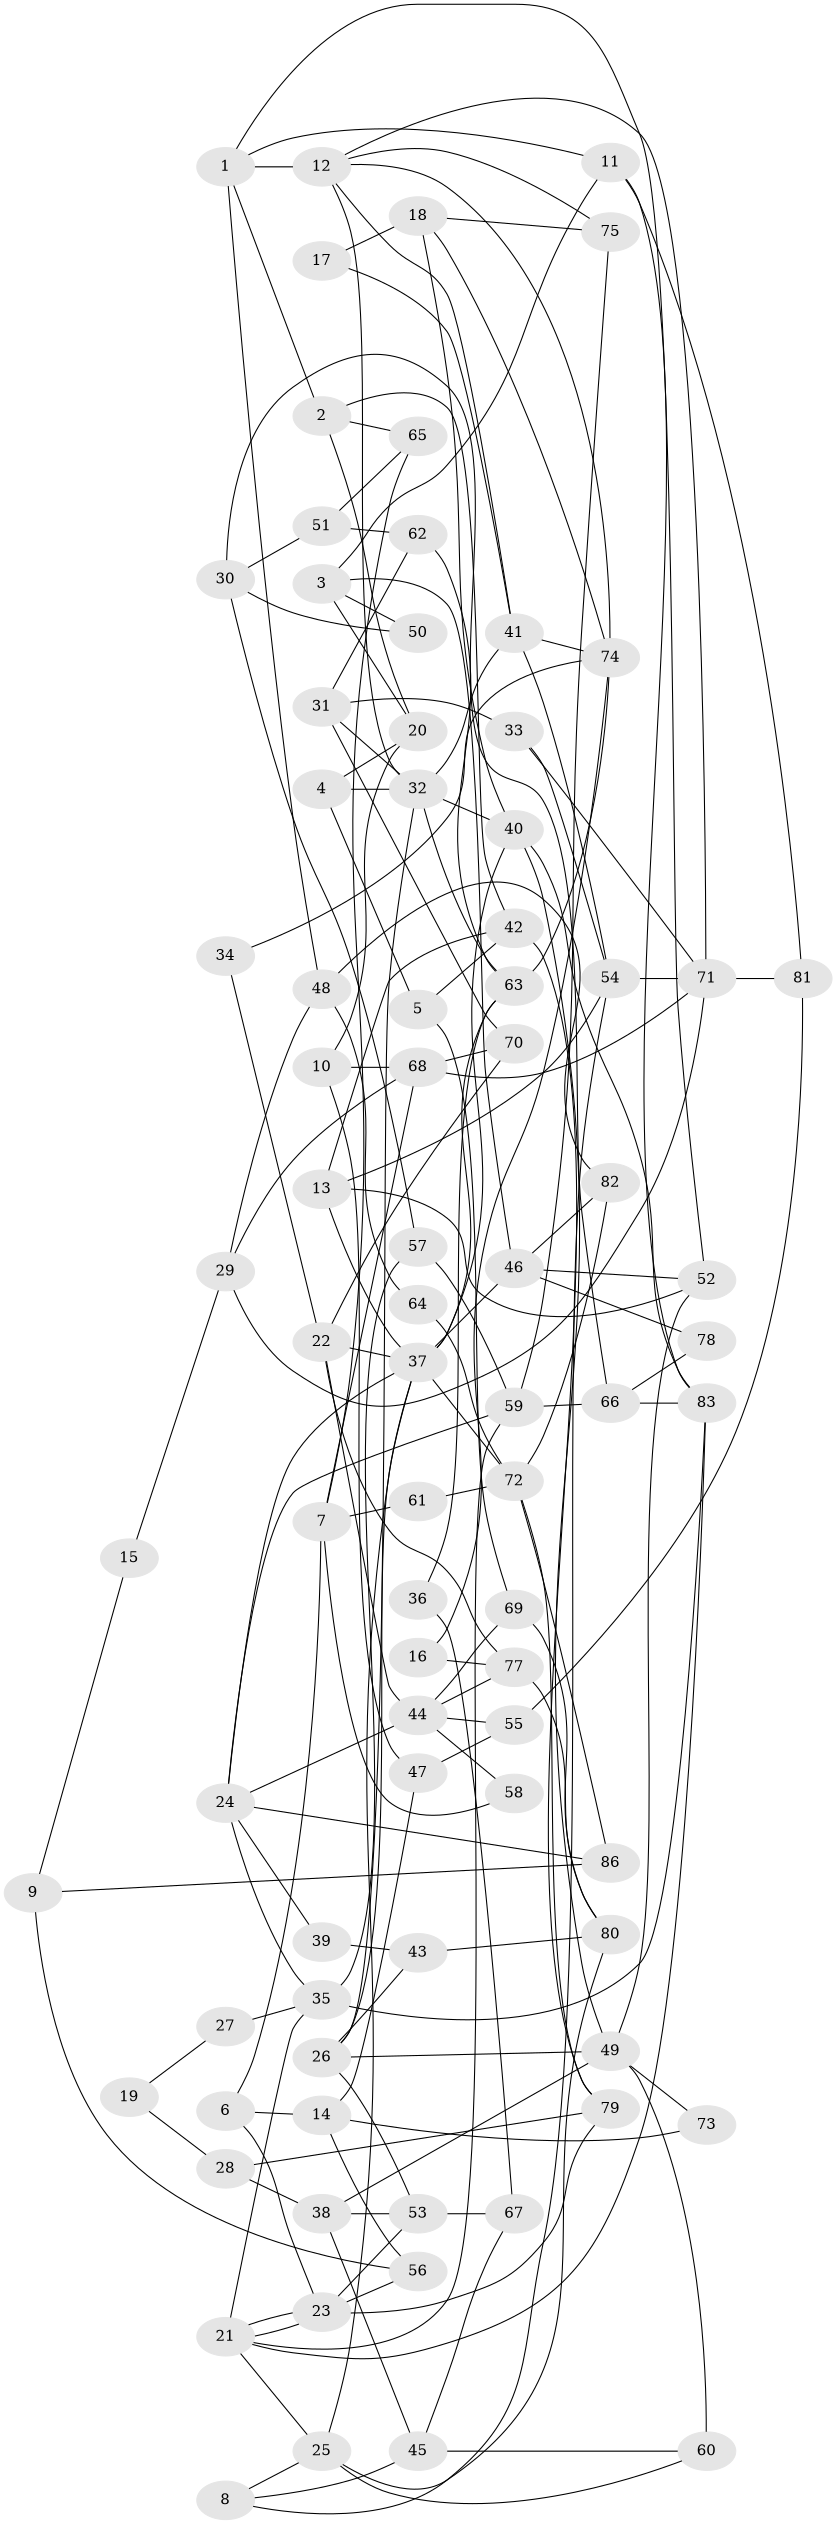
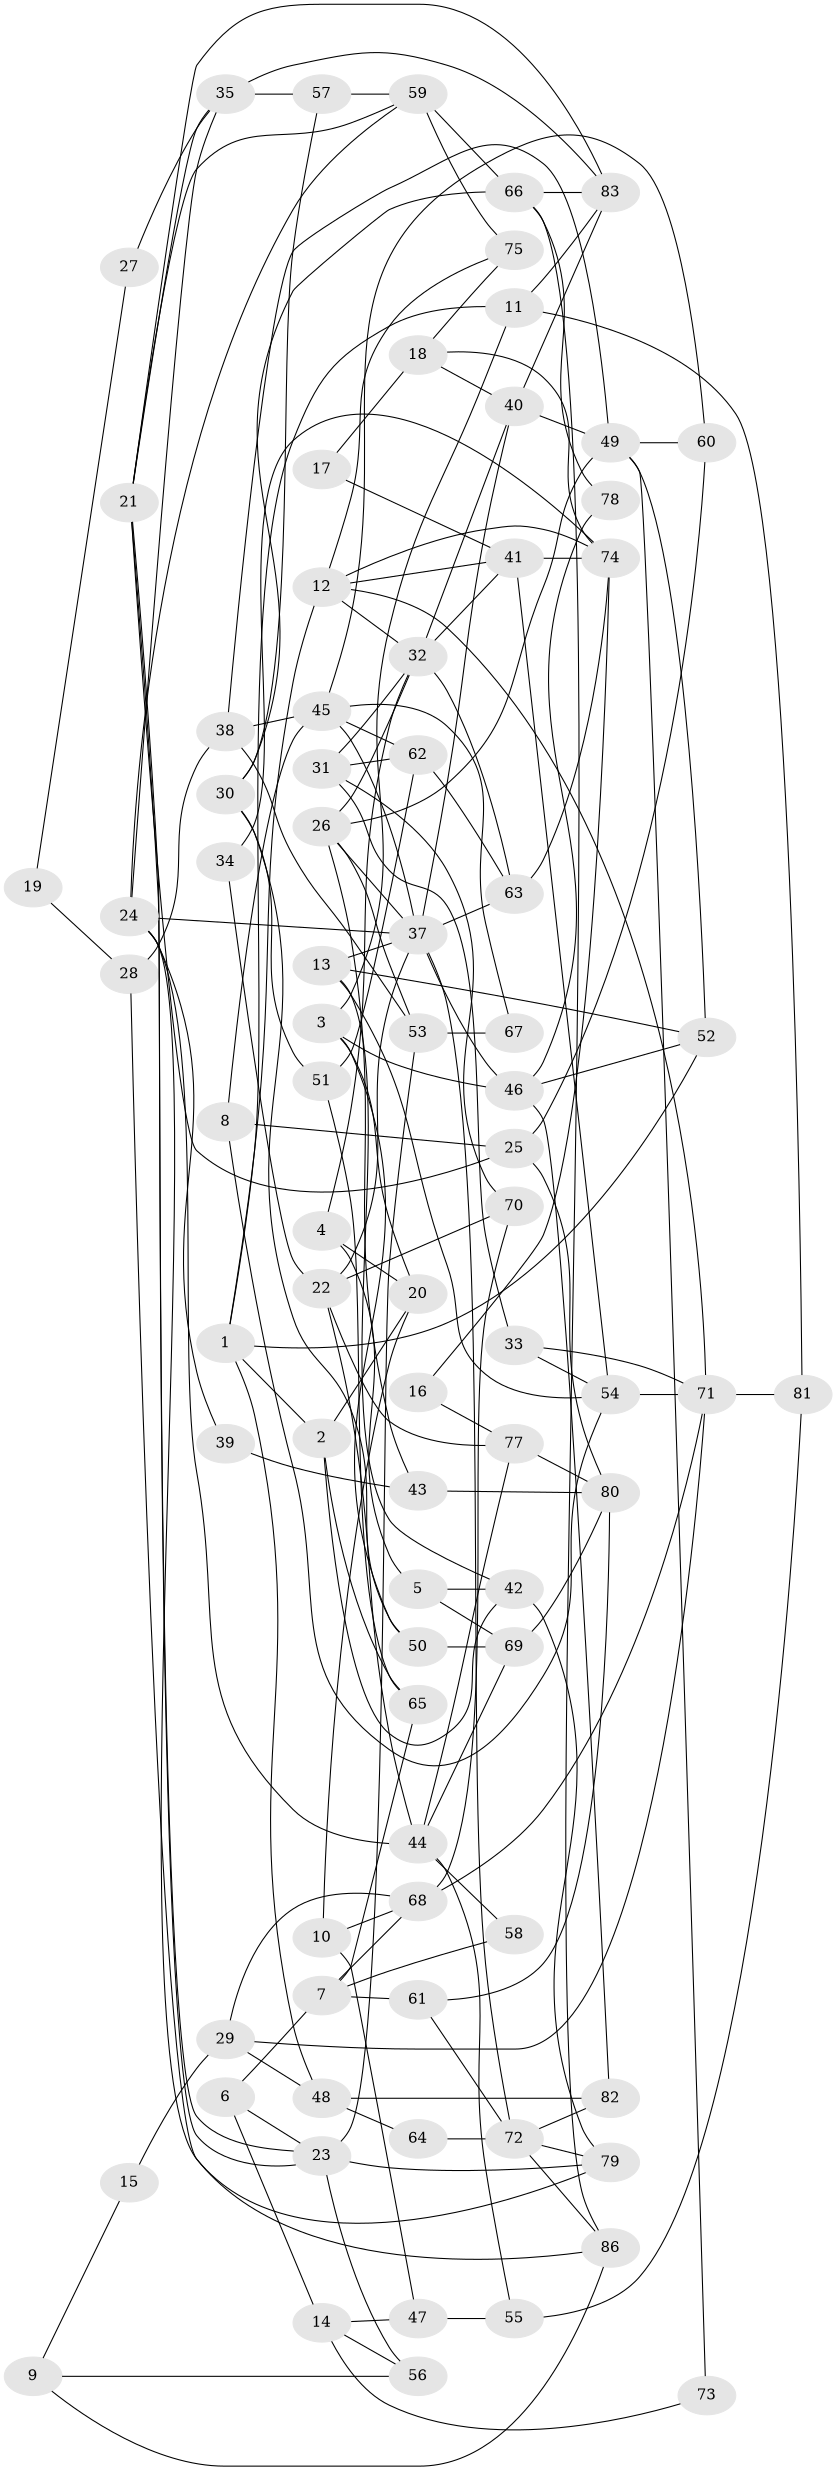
none -> (370, 733)
none -> (574, 1218)
(418, 1600) -> none
none -> (460, 1647)
(367, 1801) -> (389, 827)
none -> (588, 1822)
